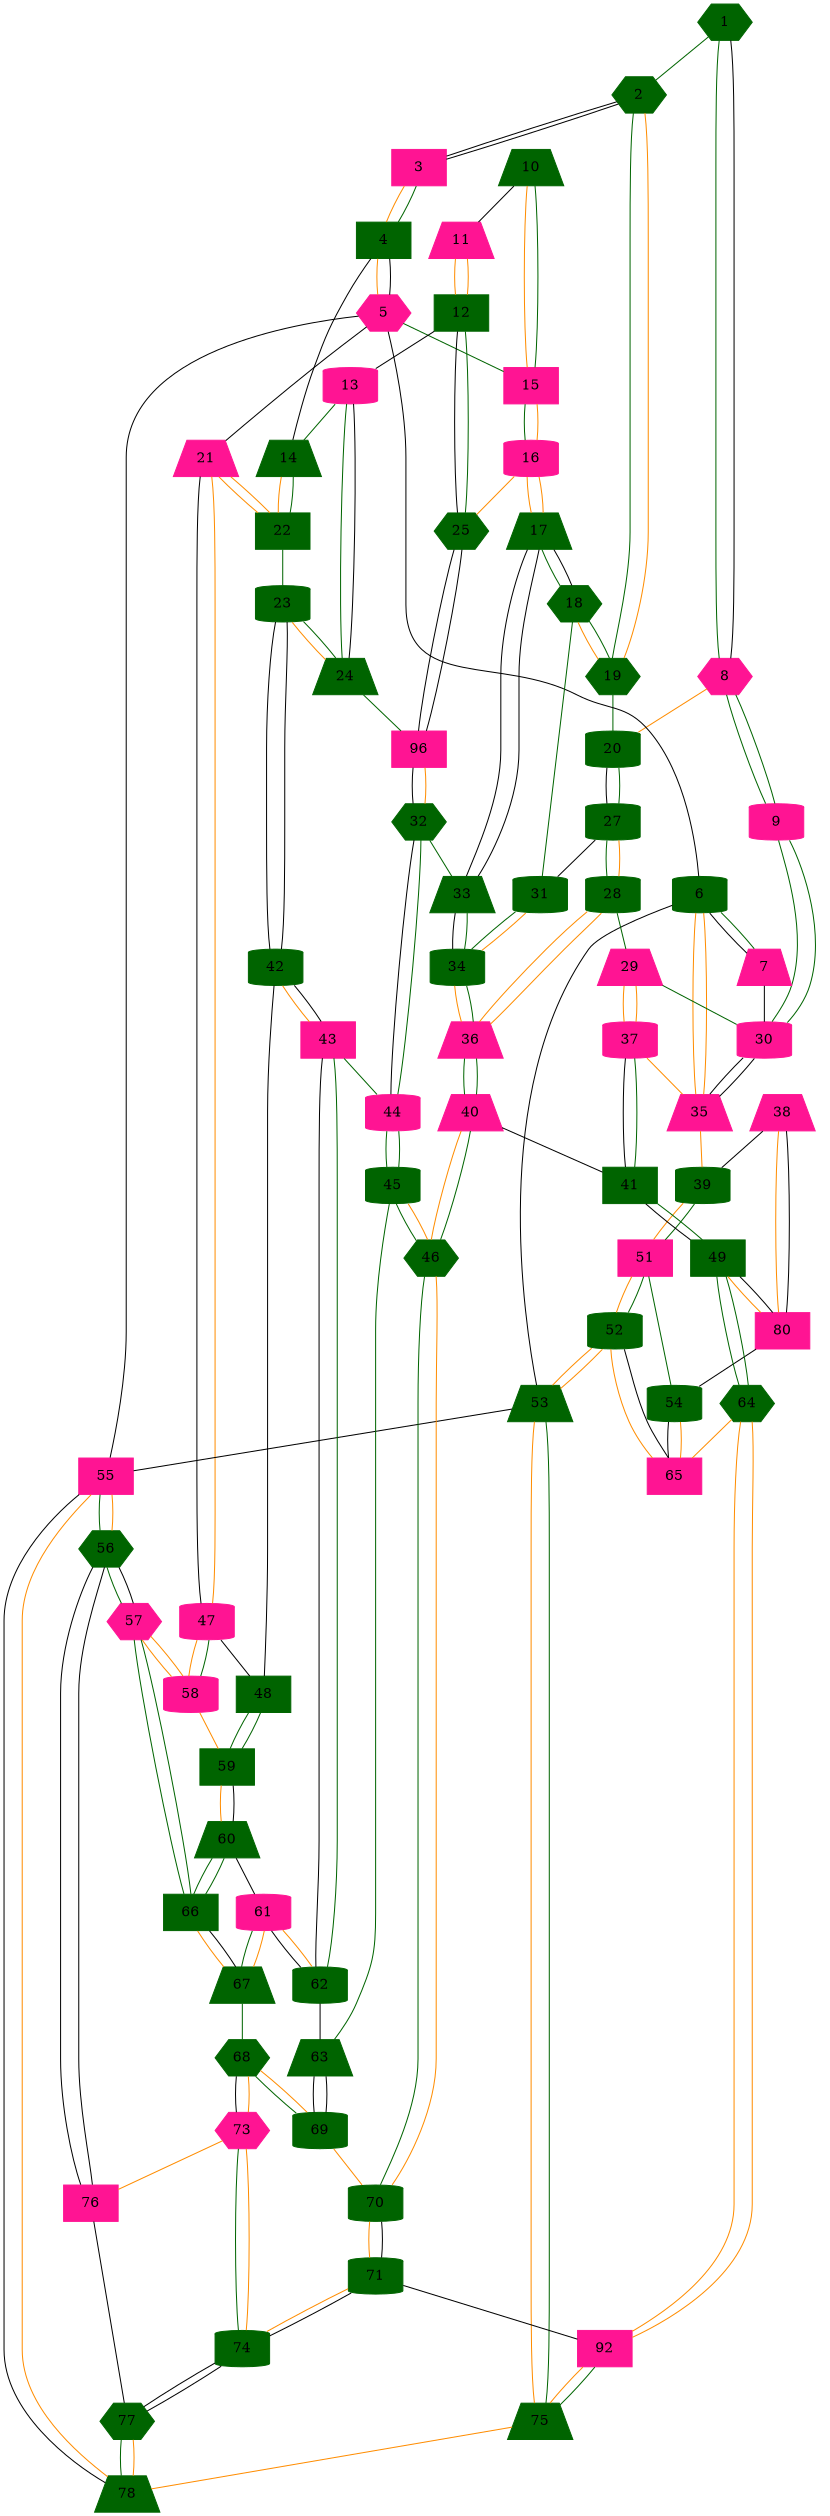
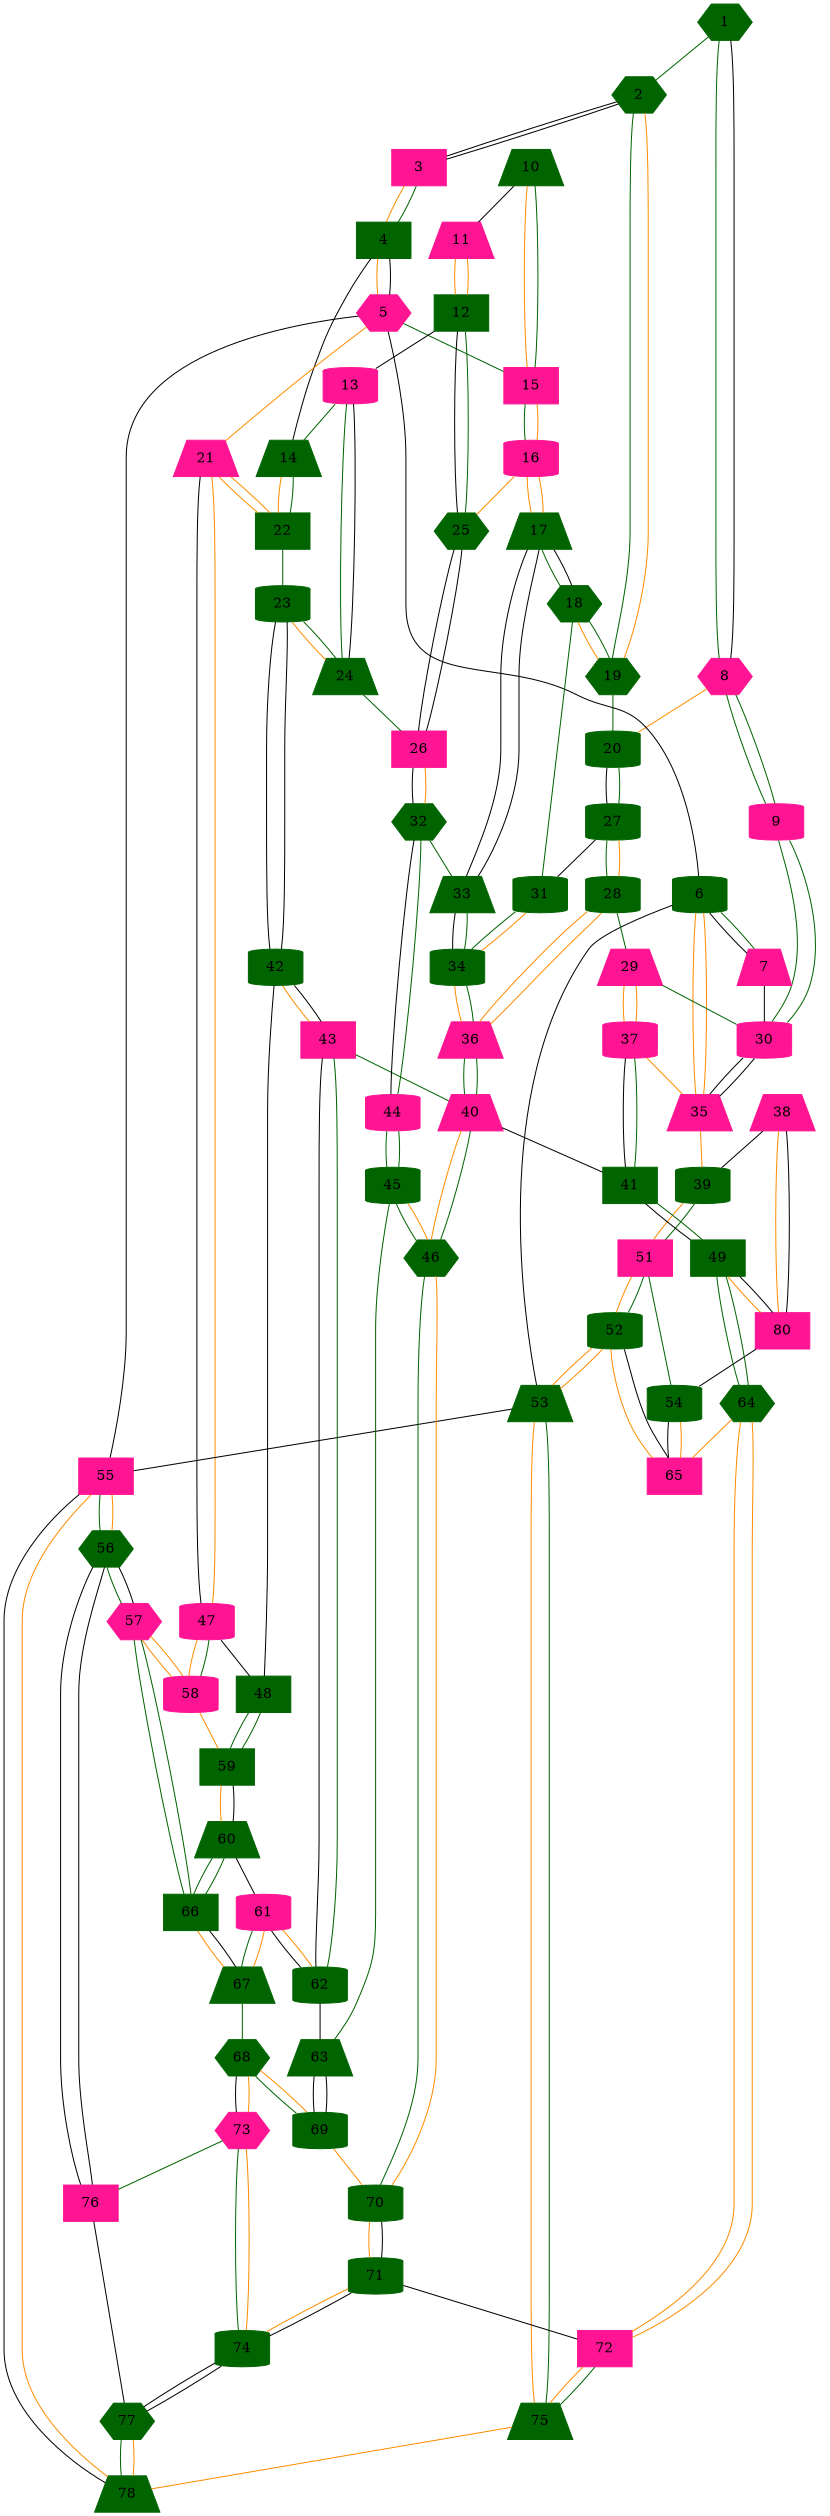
(295, 383) -> (295, 383)
(419, 749) -> (419, 749)
(361, 1076) -> (407, 1080)
(170, 2165) -> (170, 2165)
(605, 2349) -> (605, 2349)
